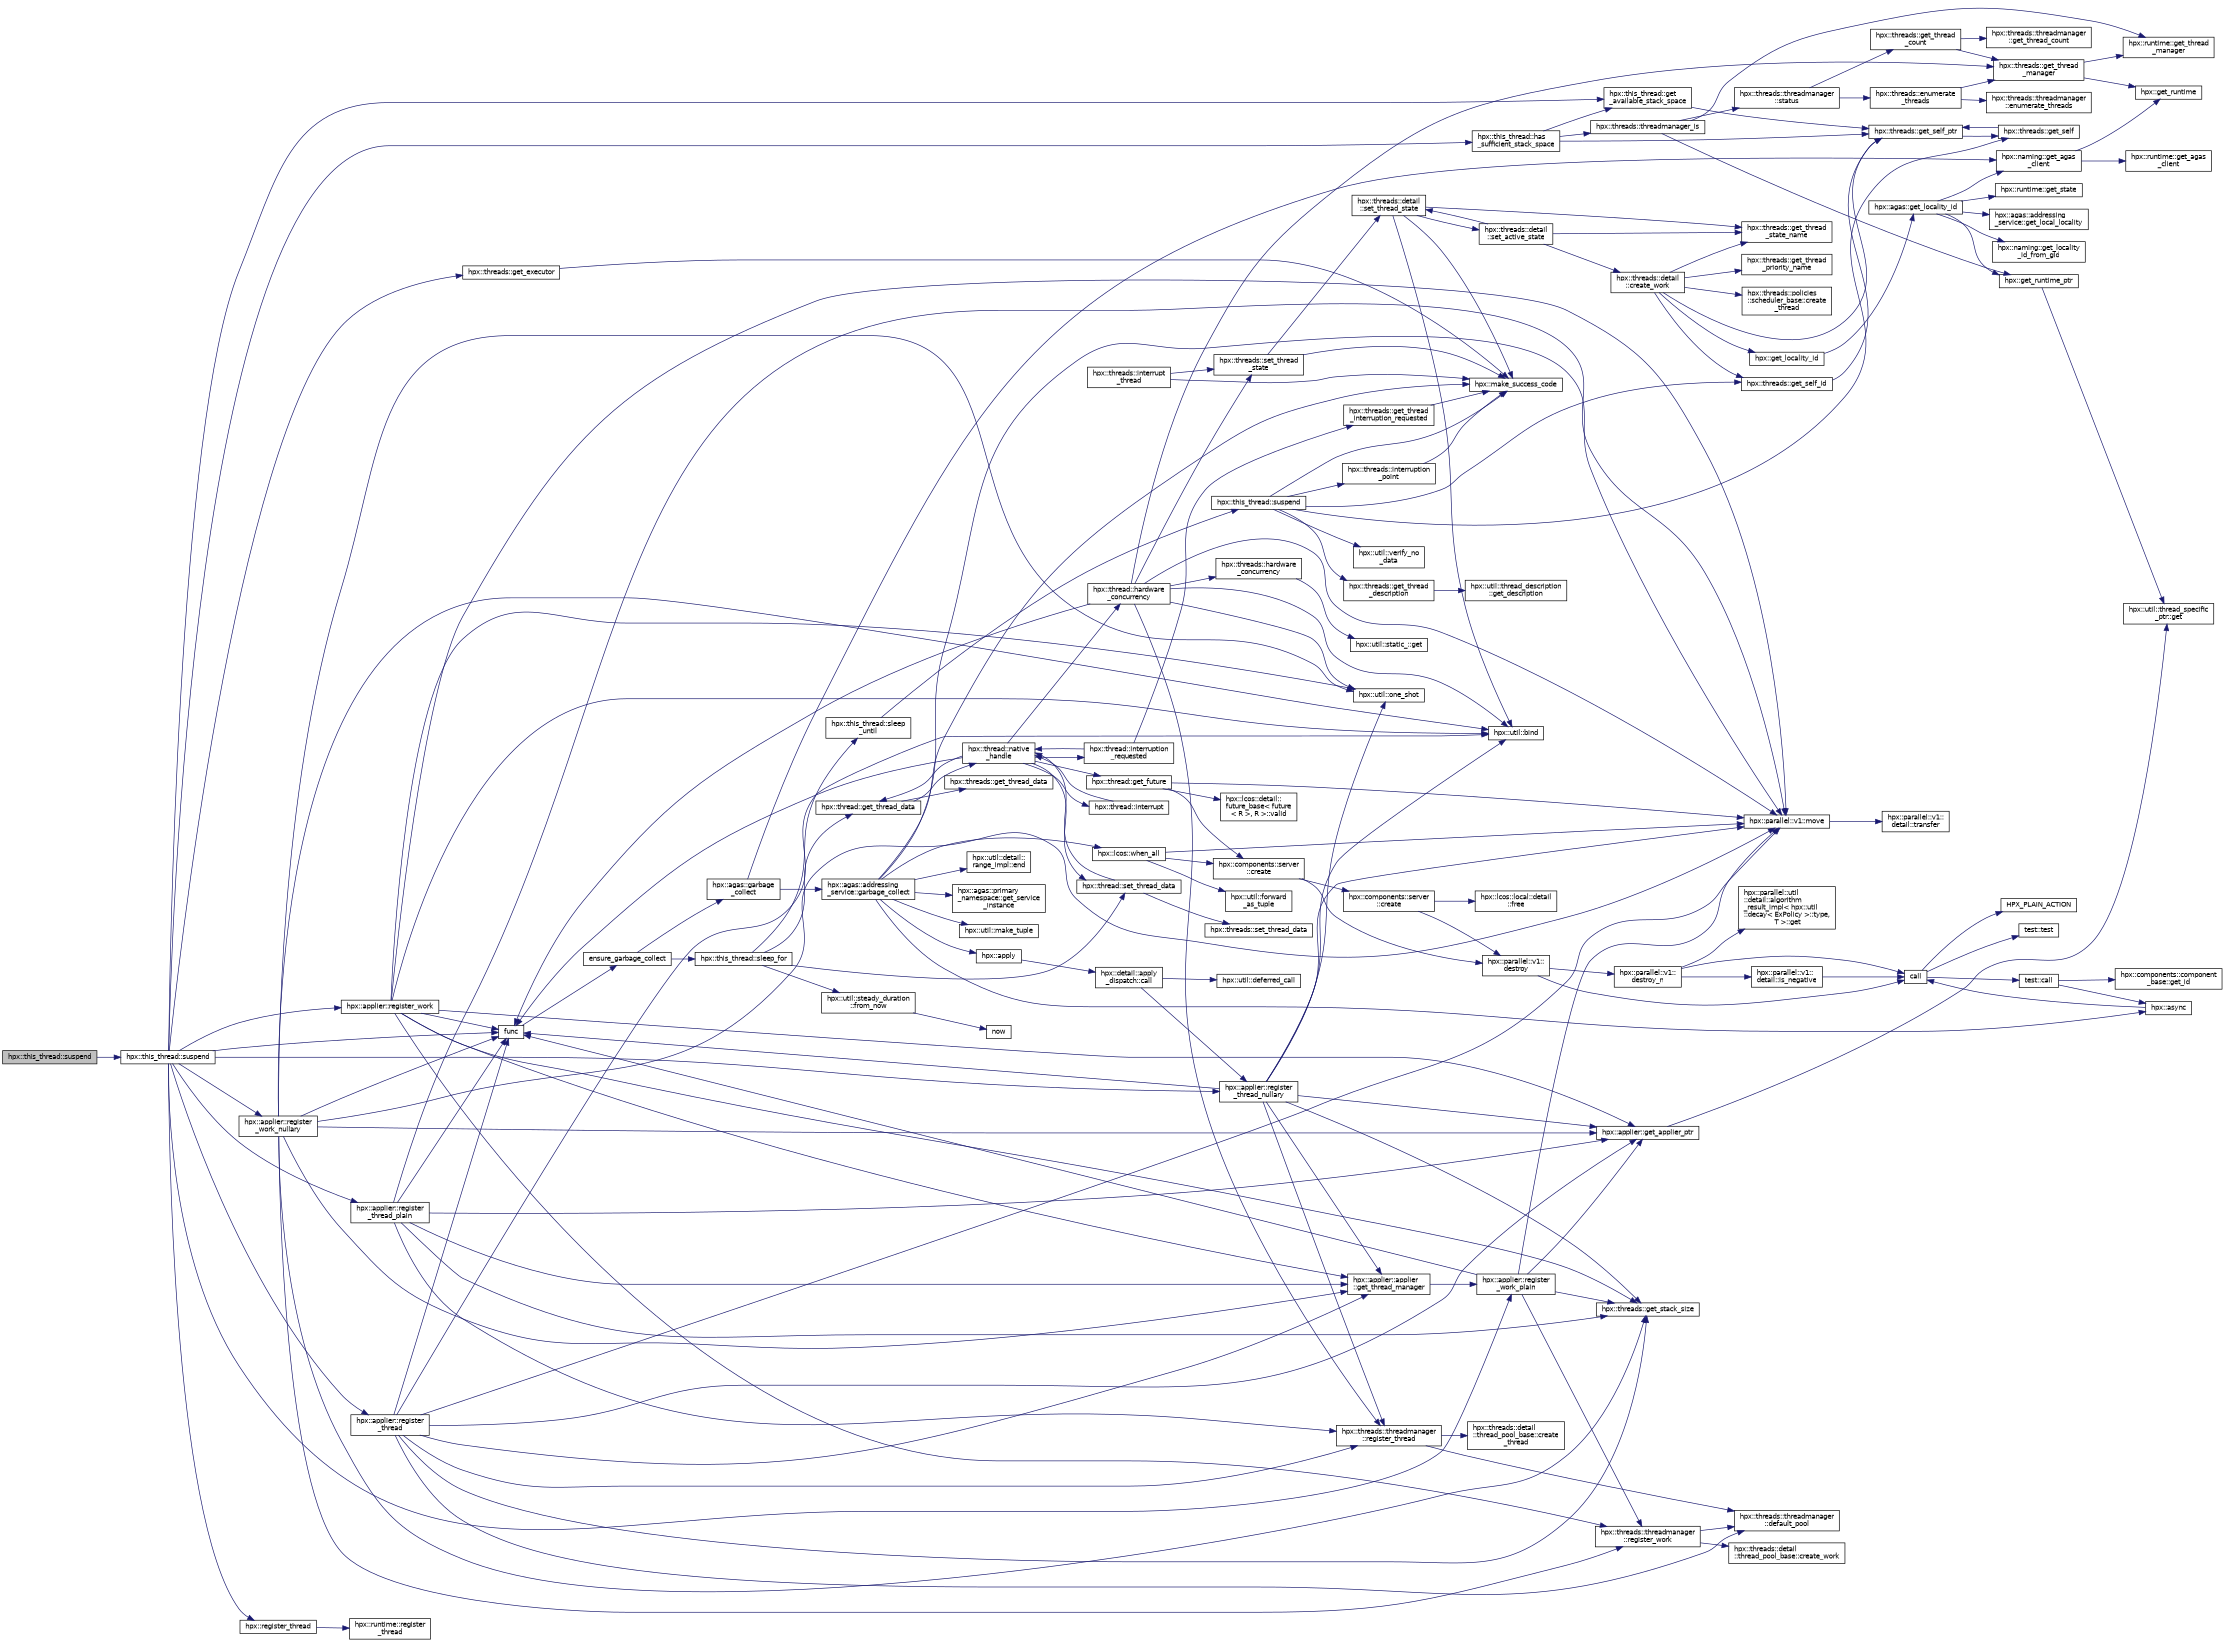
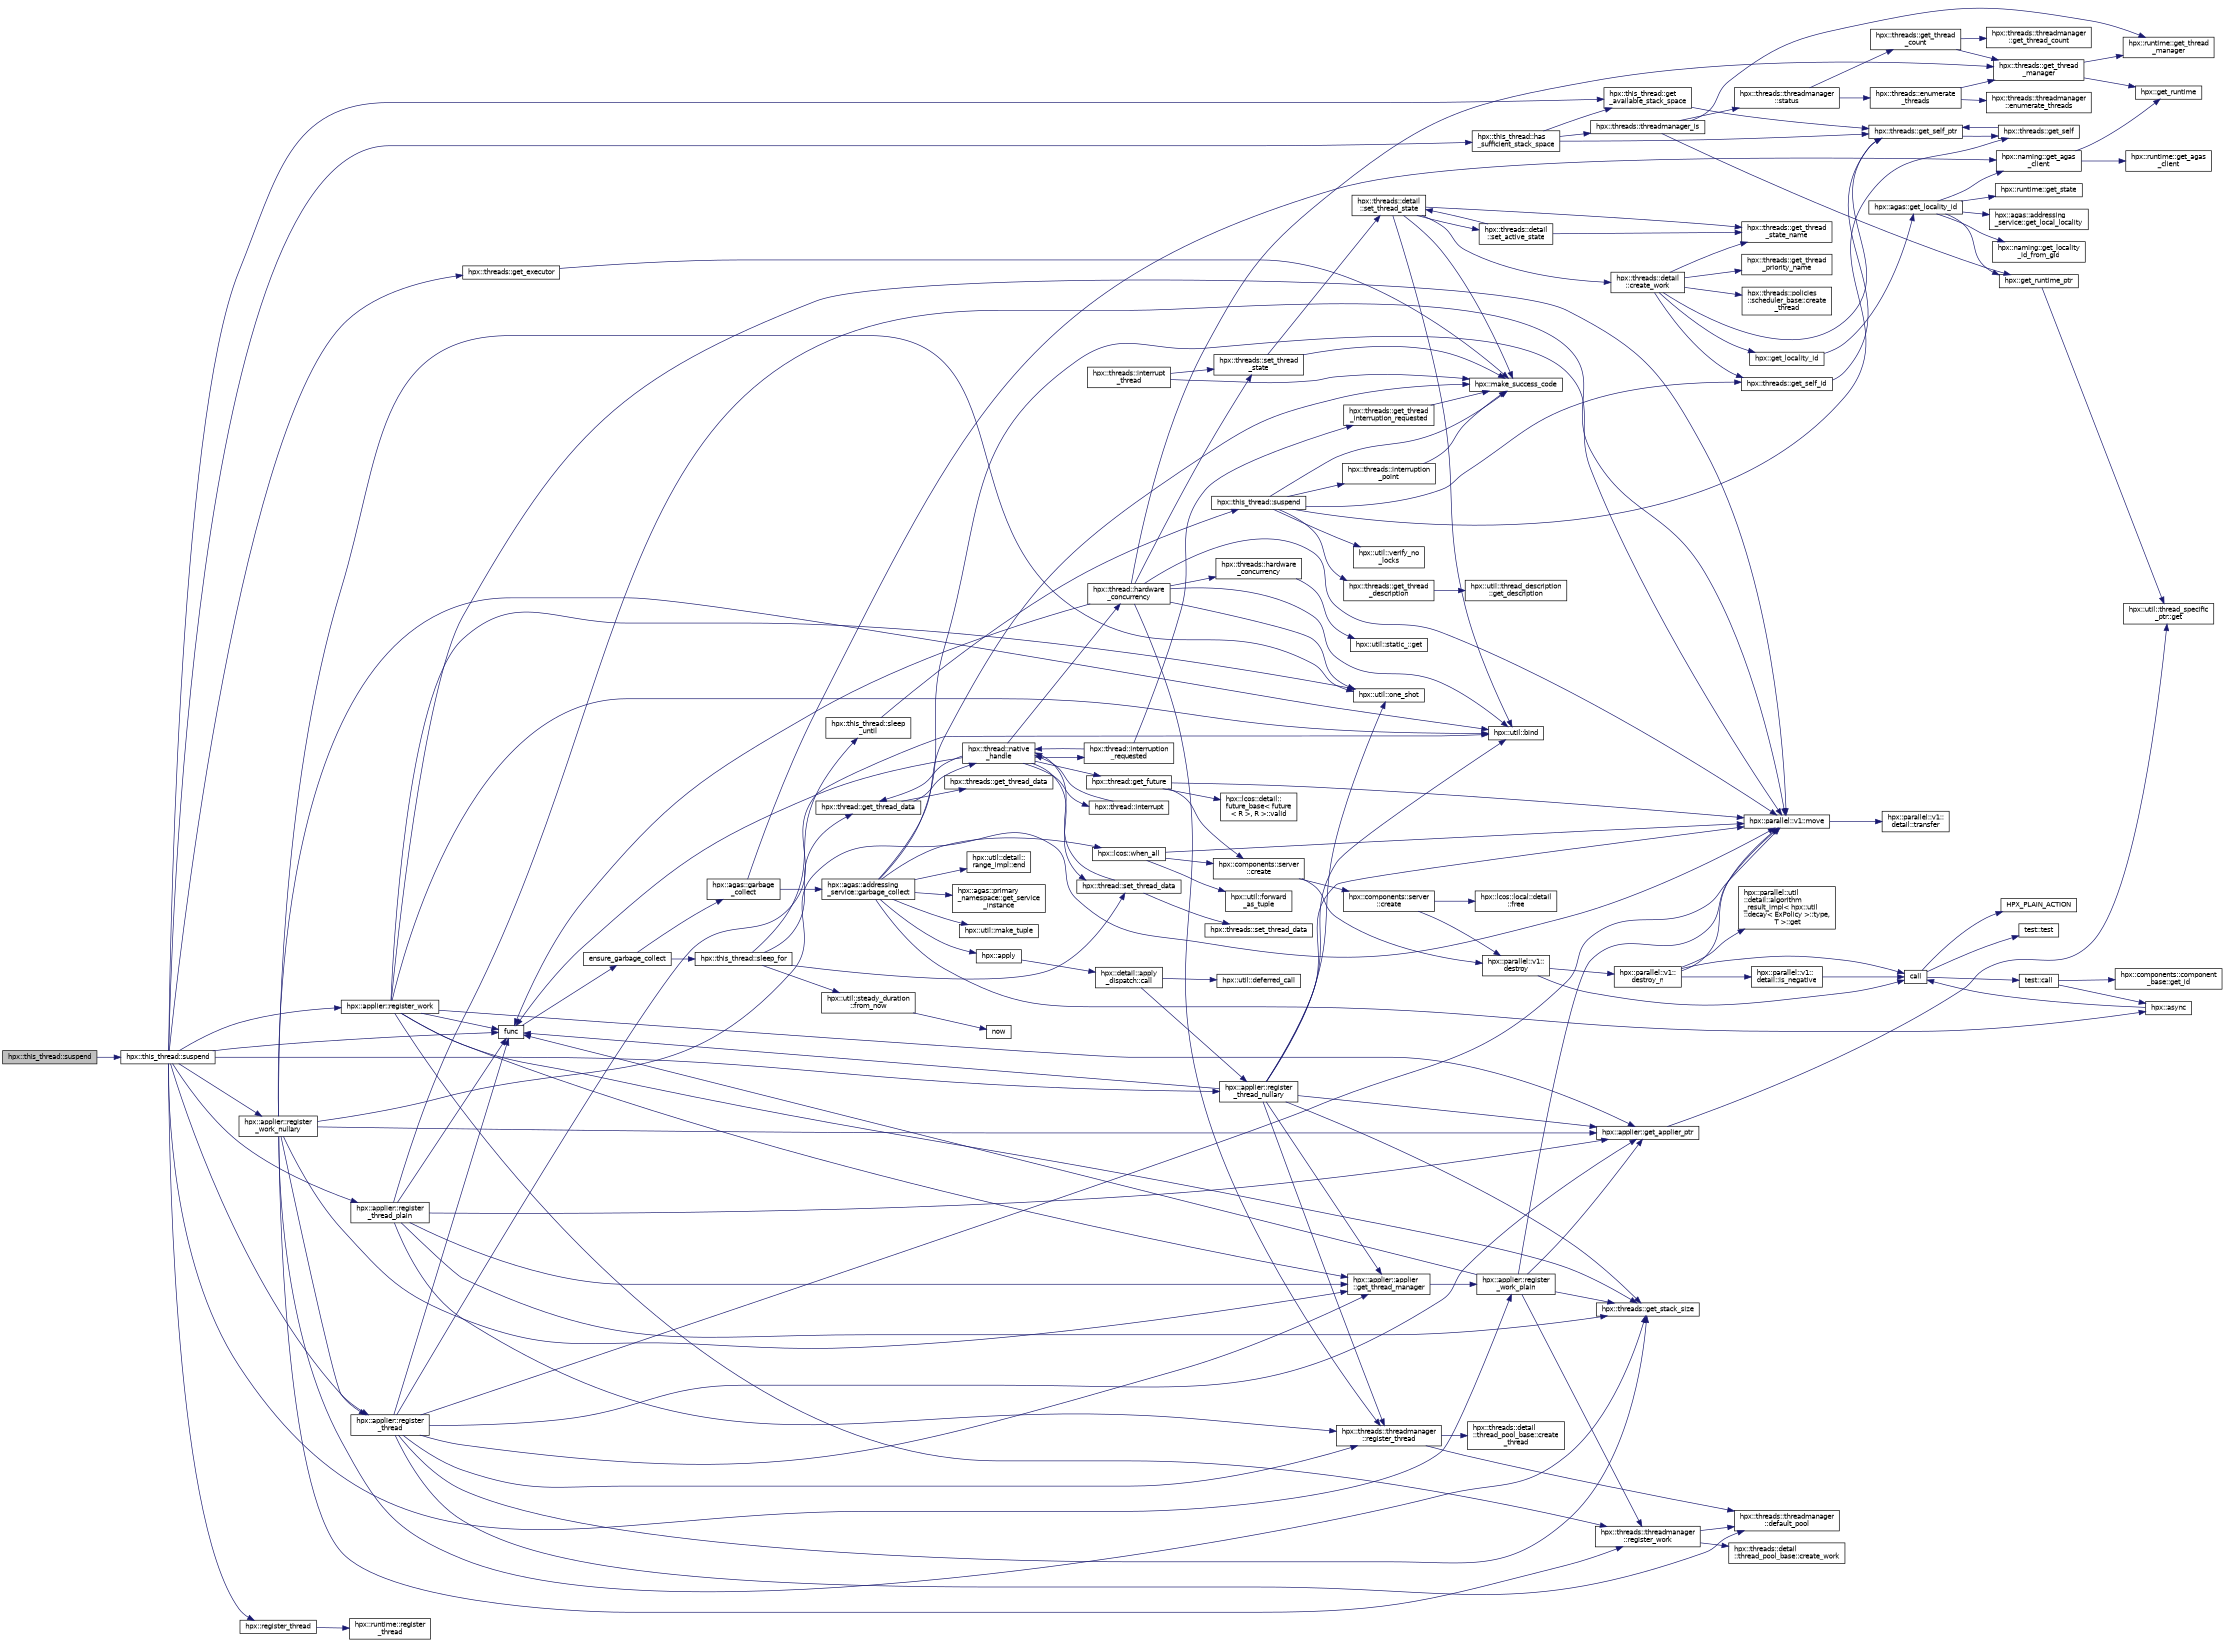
(1579, 257) -> (1506, 266)
(1389, 557) -> (1389, 557)
none -> (1719, 923)
(396, 1076) -> (312, 1278)
